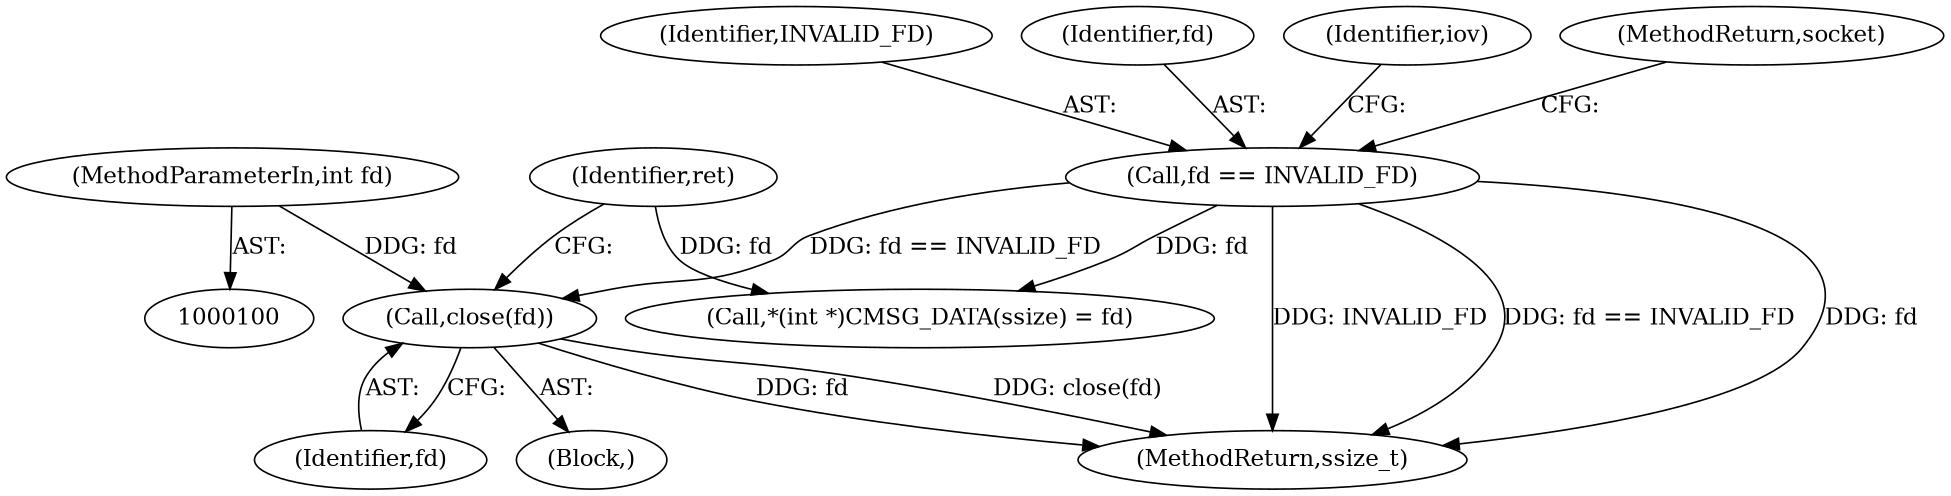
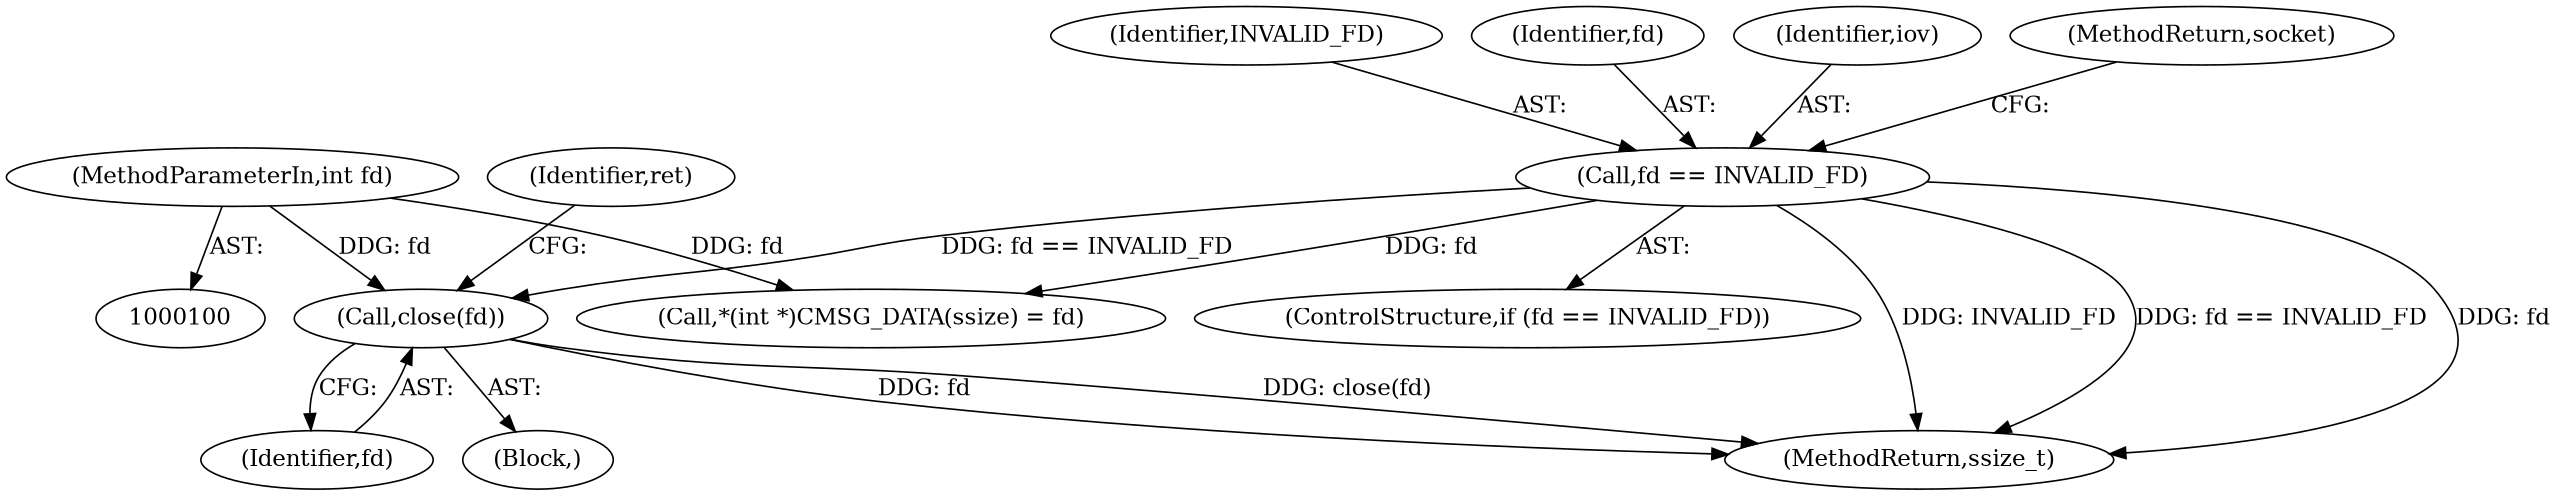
(1381, 106) -> (1828, 106)
(687, 266) -> (586, 232)
none -> (1528, 318)
